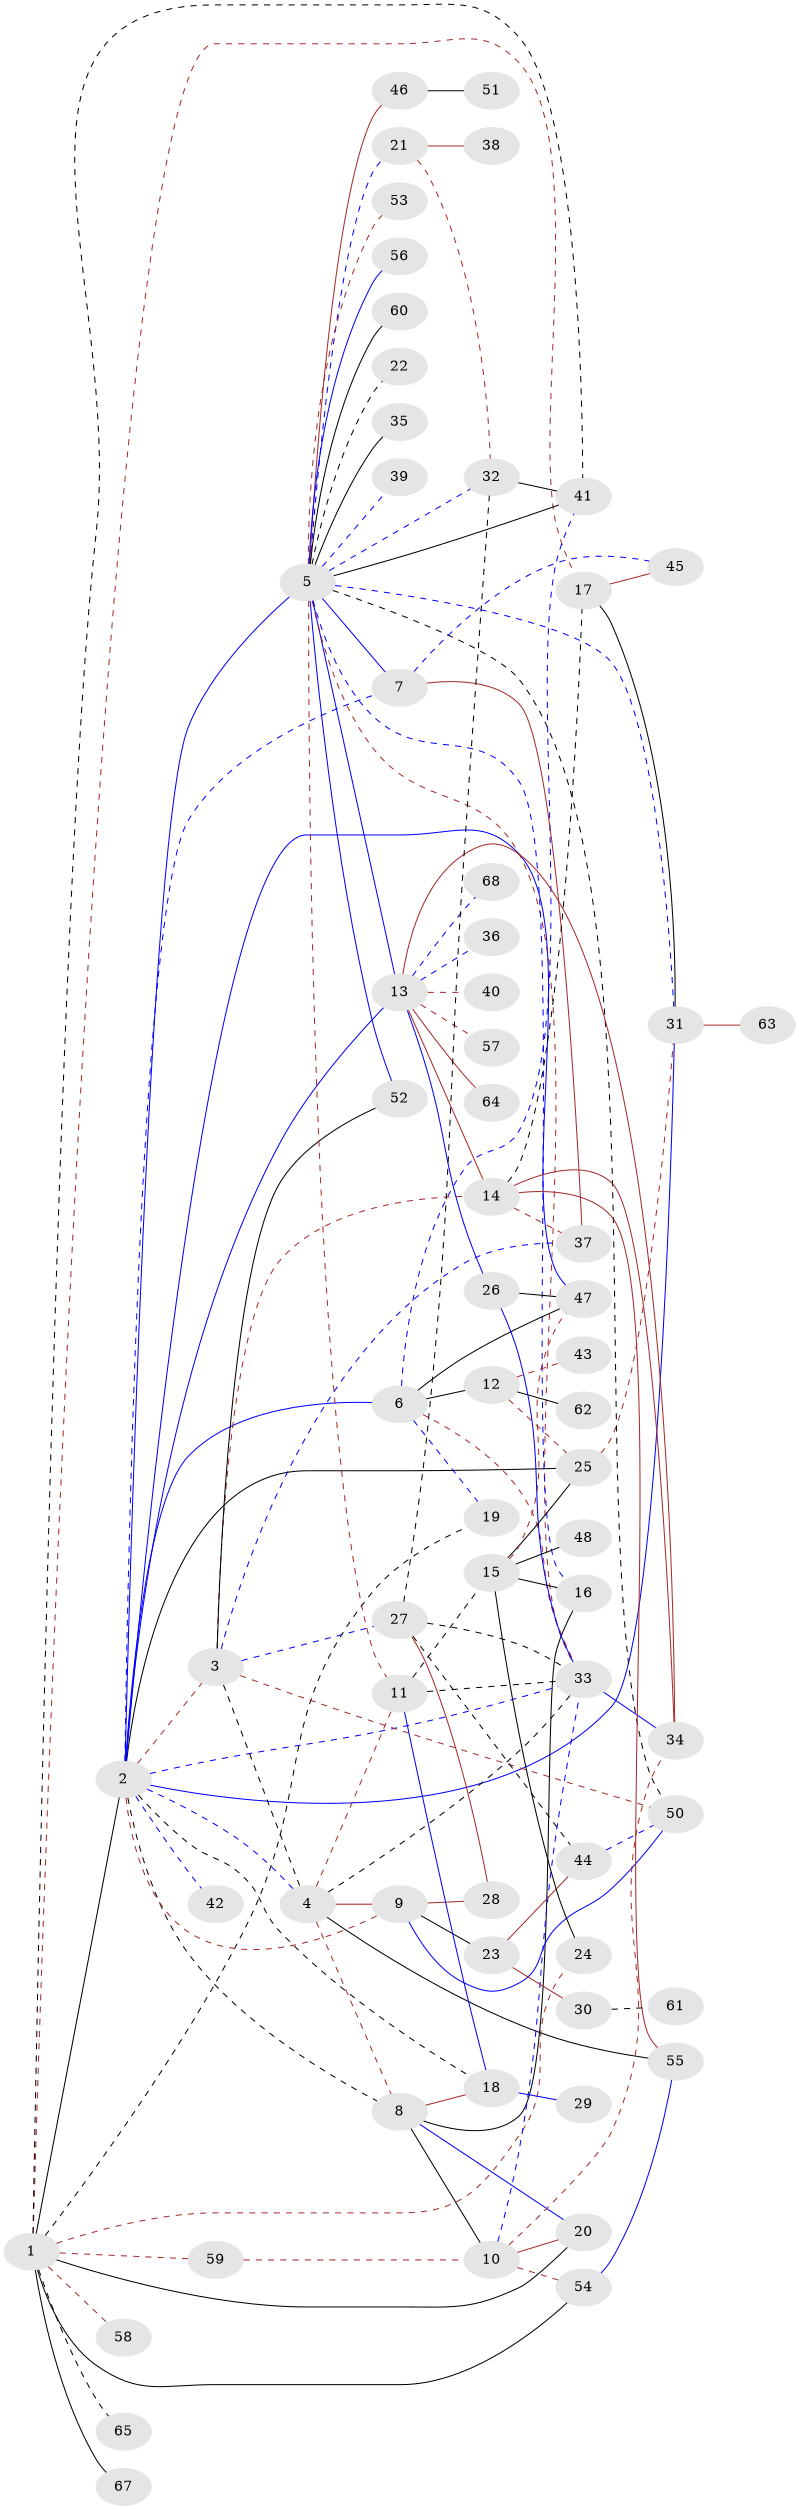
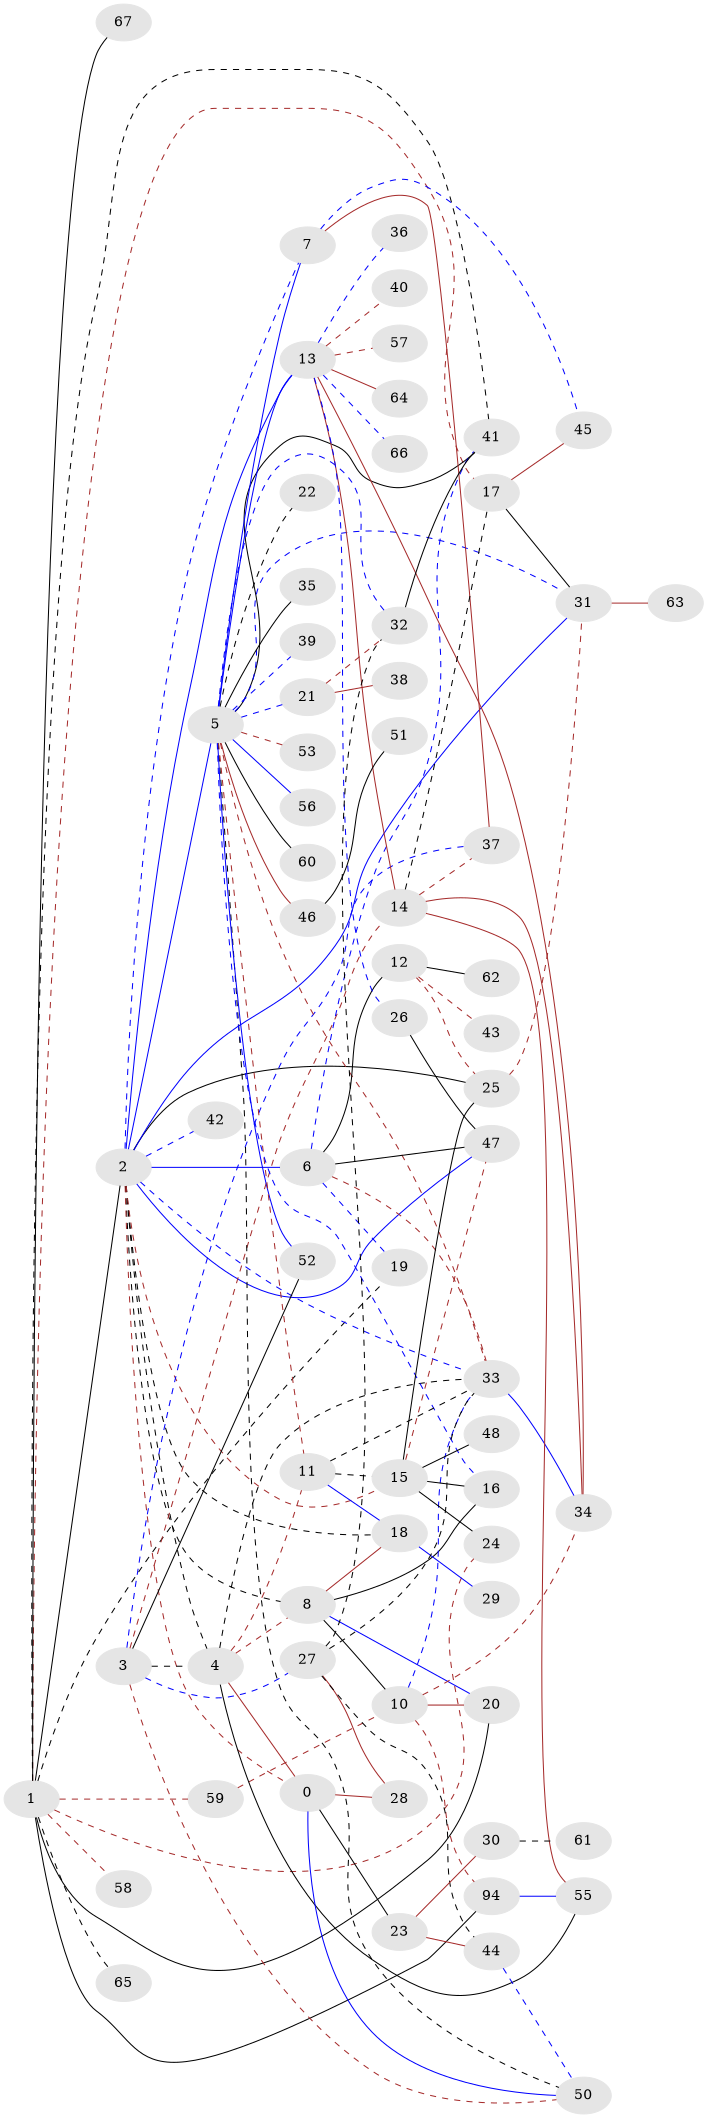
(492, 882) -> (400, 454)
(443, 1136) -> (343, 708)
(529, 1404) -> none
(170, 1723) -> (191, 1407)
(226, 1831) -> (153, 1420)
(400, 1904) -> (308, 1793)
(584, 2288) -> (492, 1896)
